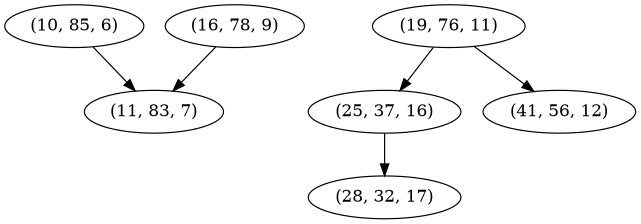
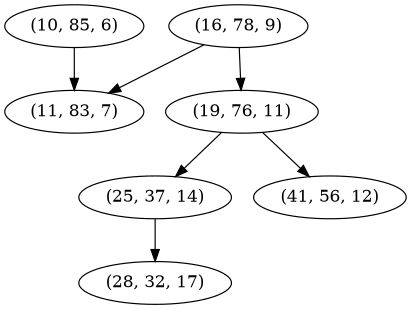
none -> (240, 63)
(385, 112) -> (155, 197)
